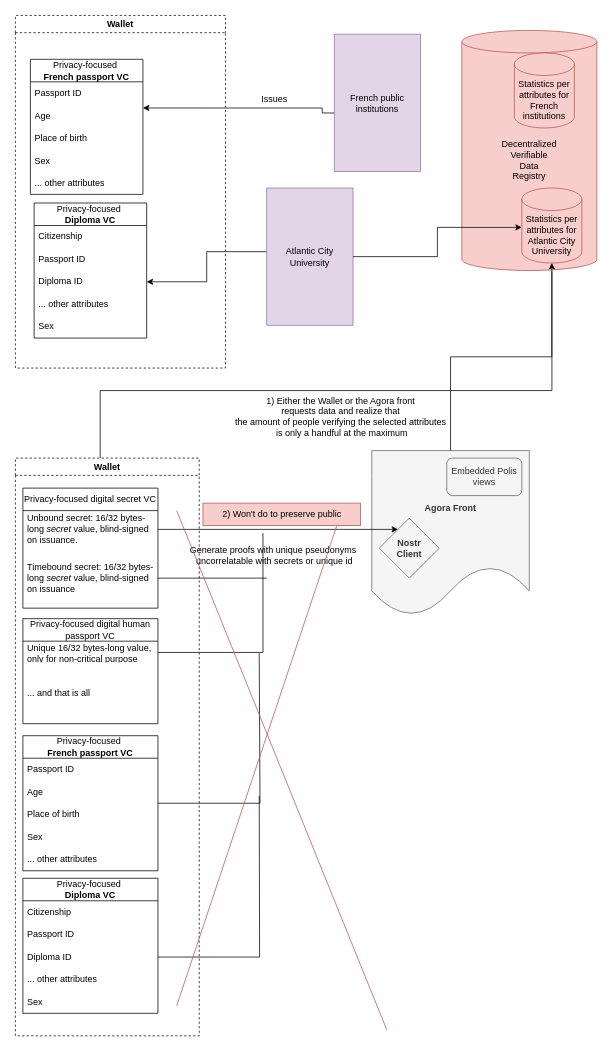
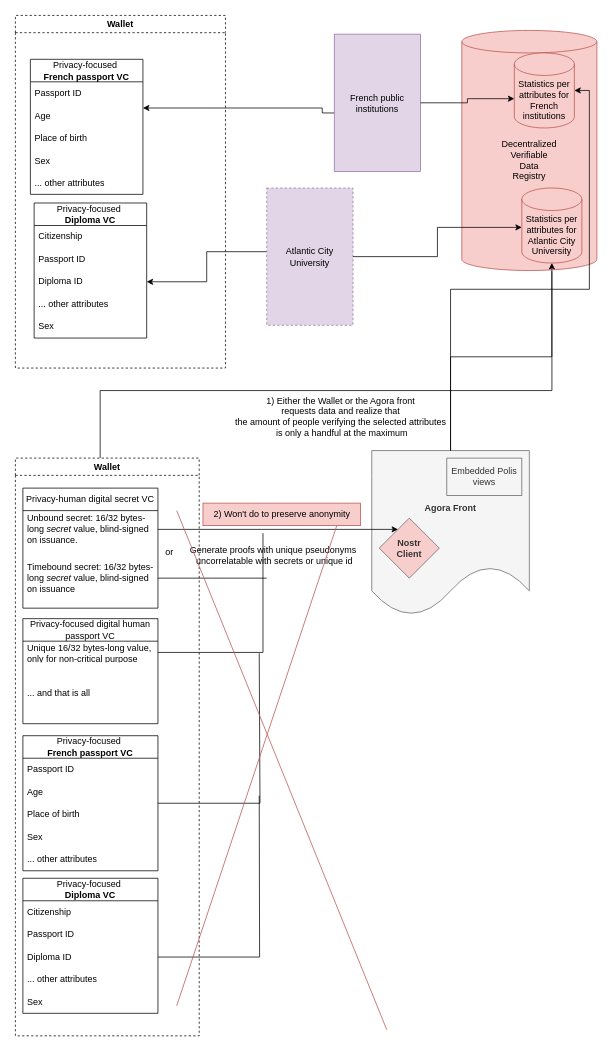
(274, 99) -> none
none -> (467, 103)
(310, 257) -> (310, 257)
none -> (589, 287)
(484, 477) -> (484, 477)
(90, 499) -> (90, 499)
(282, 514) -> (282, 514)
(409, 548) -> (409, 548)
none -> (169, 552)
